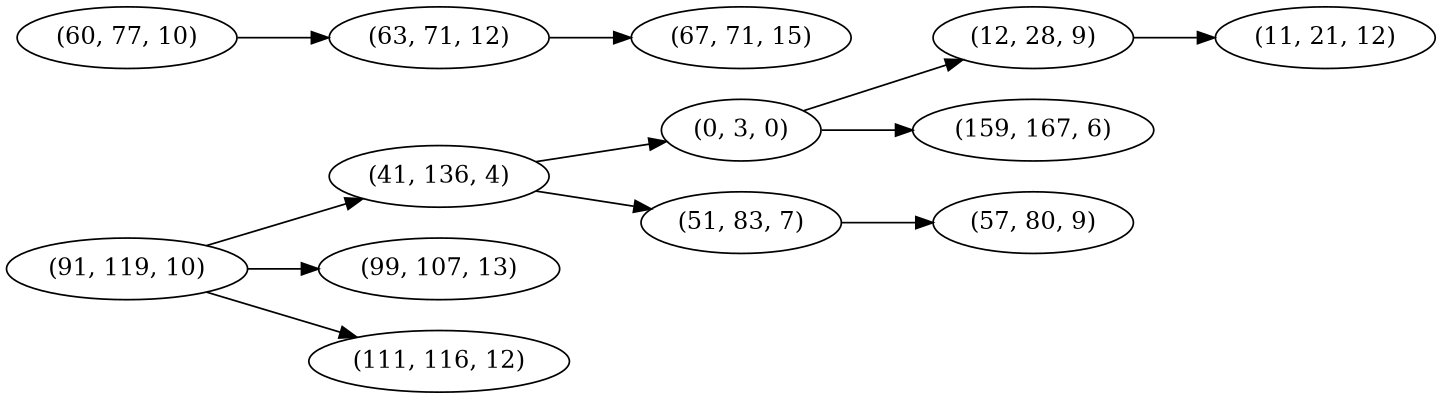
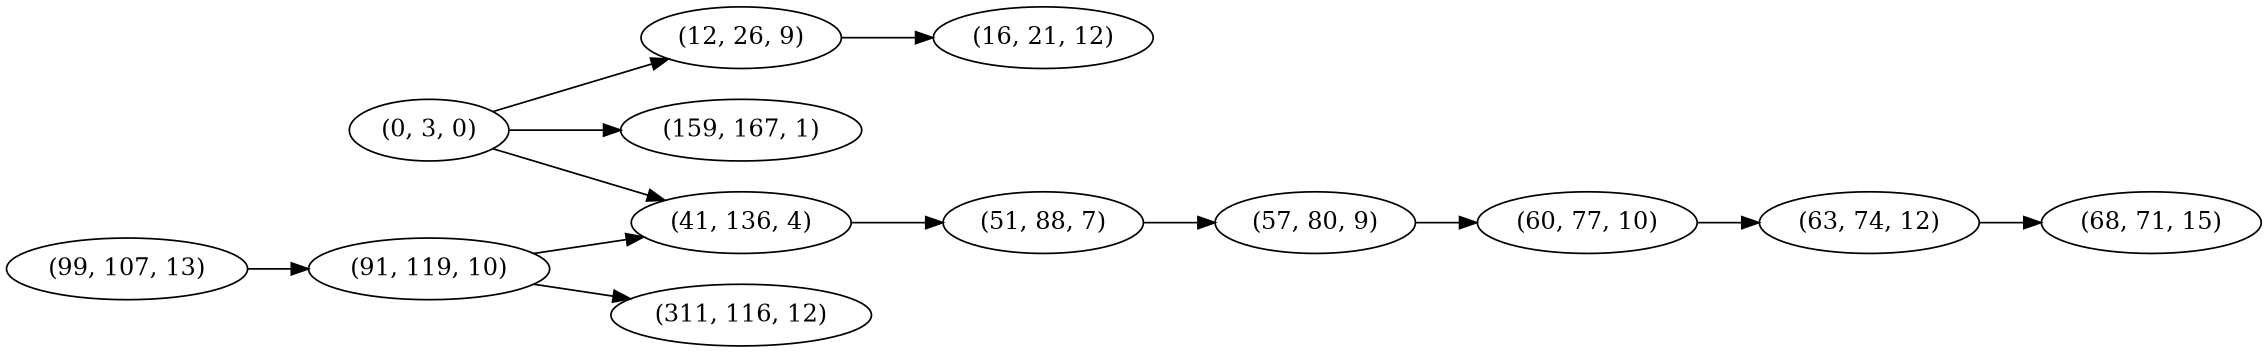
(439, 38) -> (1869, 223)
(741, 38) -> (2151, 223)
(1033, 38) -> (741, 38)
(1325, 38) -> (1043, 38)
(1033, 130) -> (741, 130)
(593, 153) -> (571, 172)
(741, 223) -> (1043, 223)
none -> (1437, 223)
(274, 269) -> (269, 269)
(439, 361) -> (741, 315)
